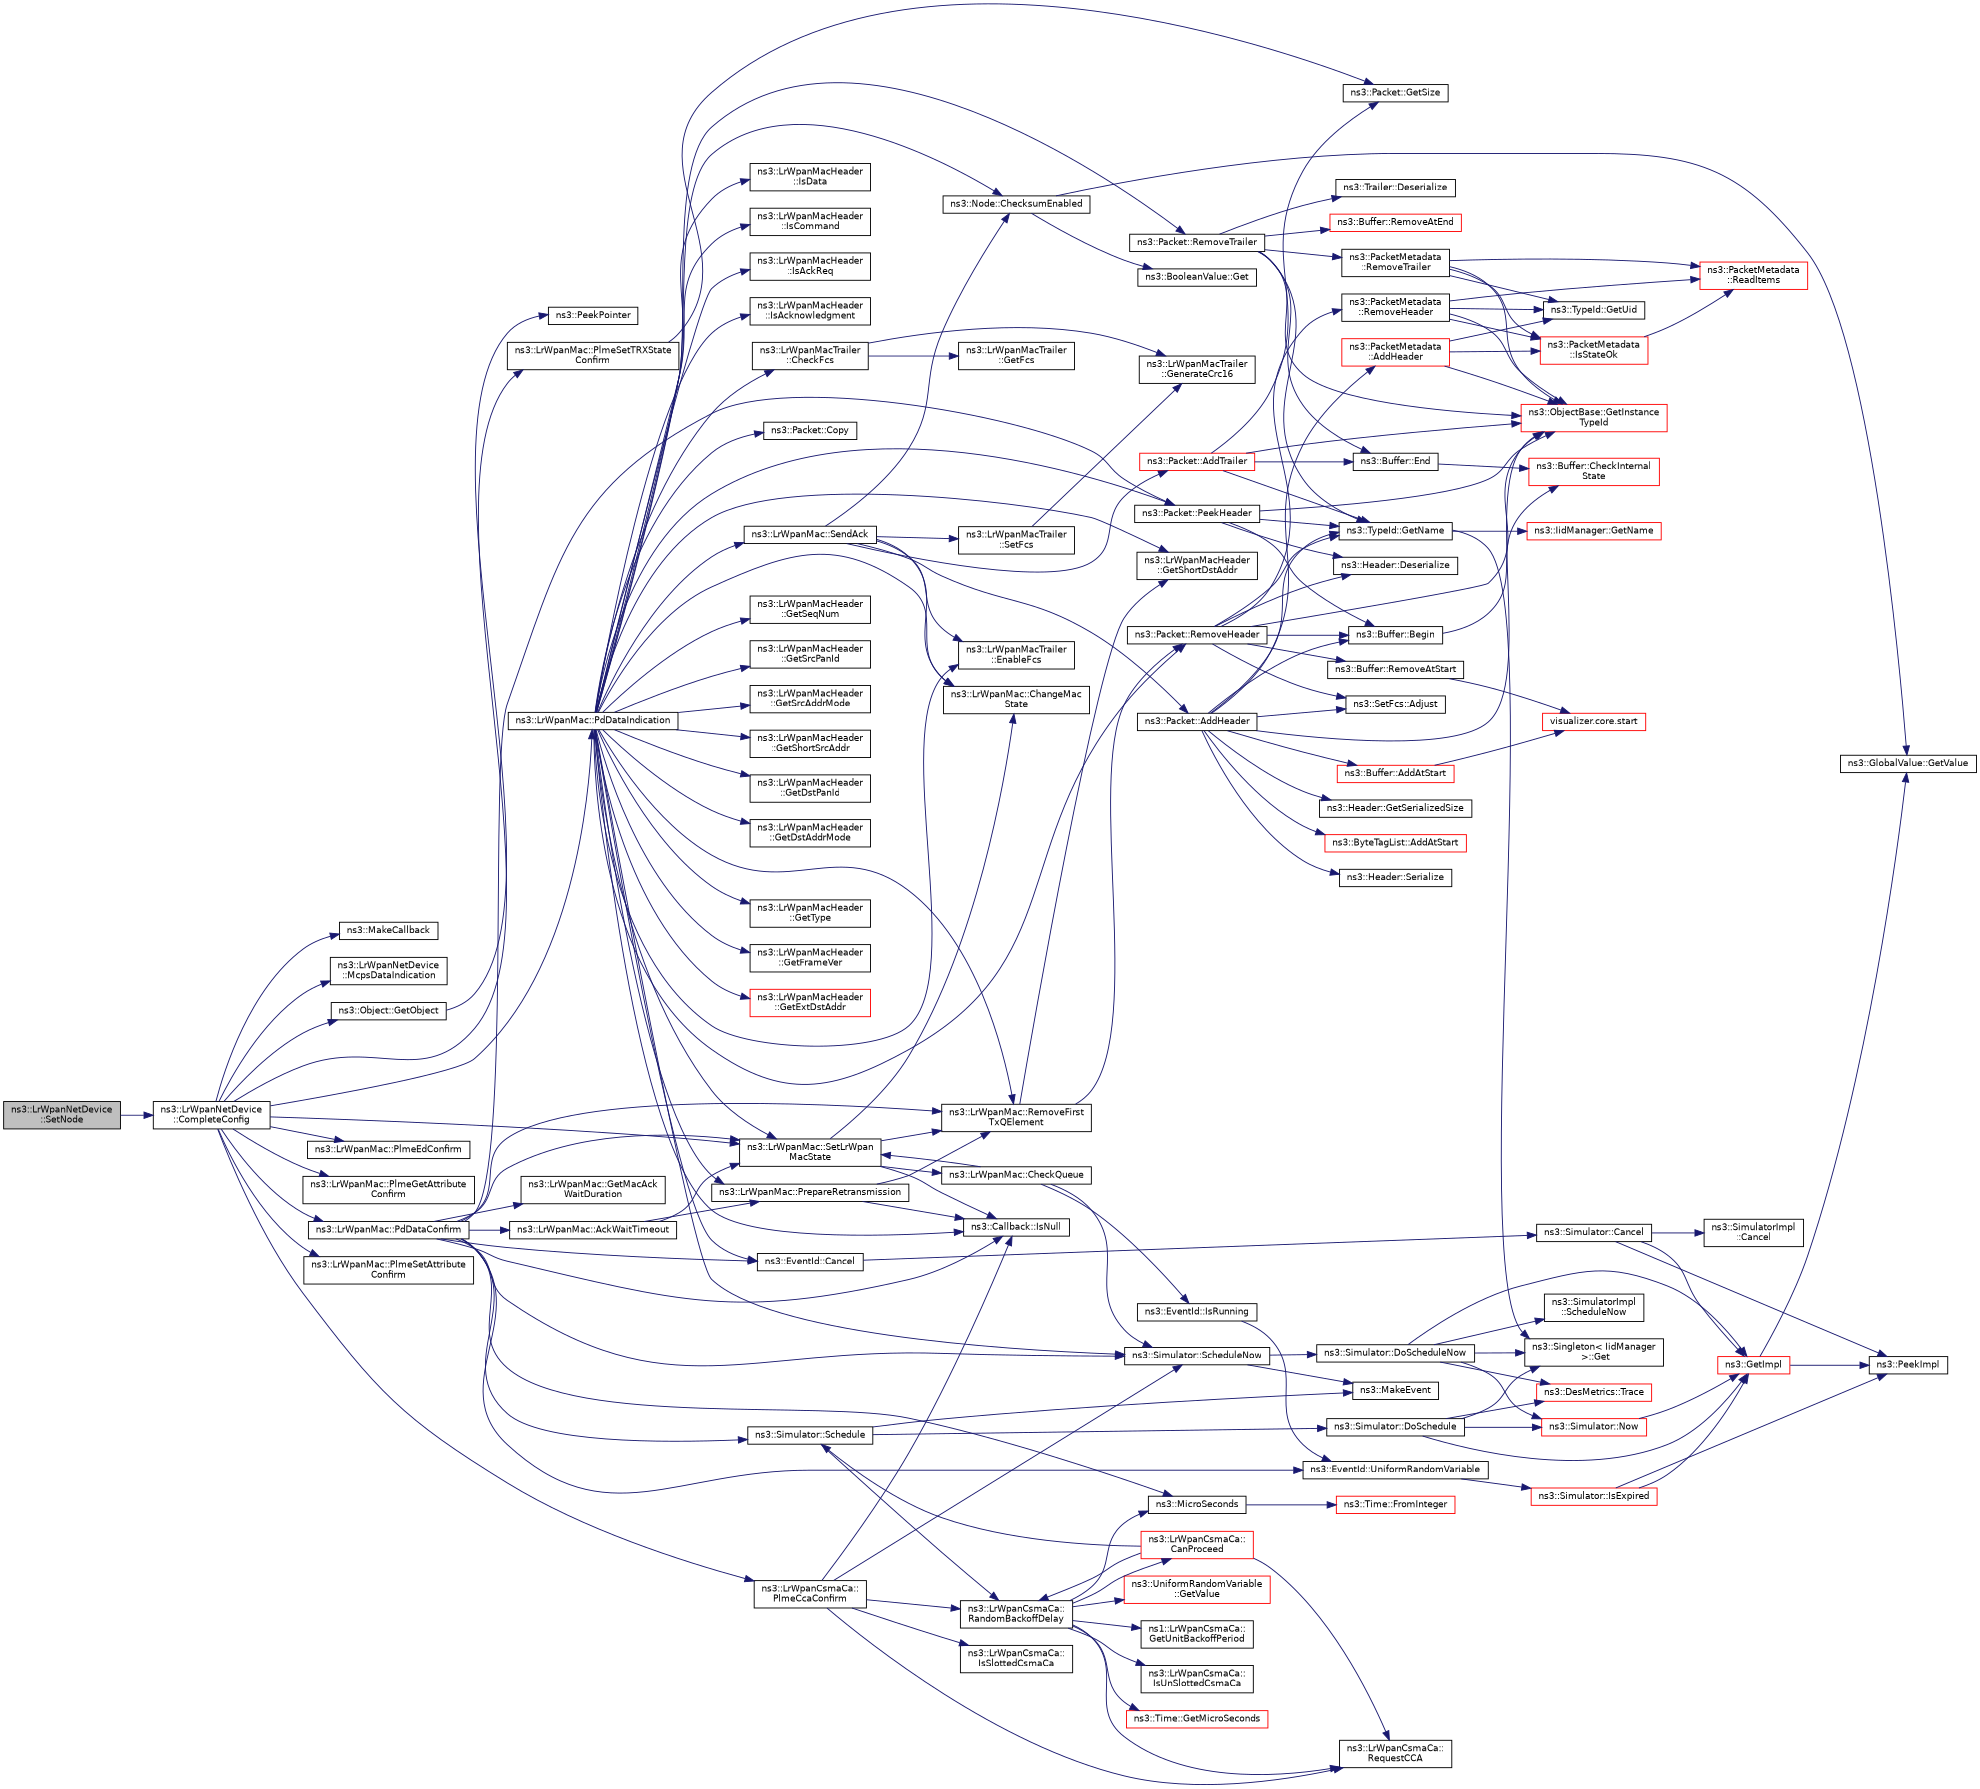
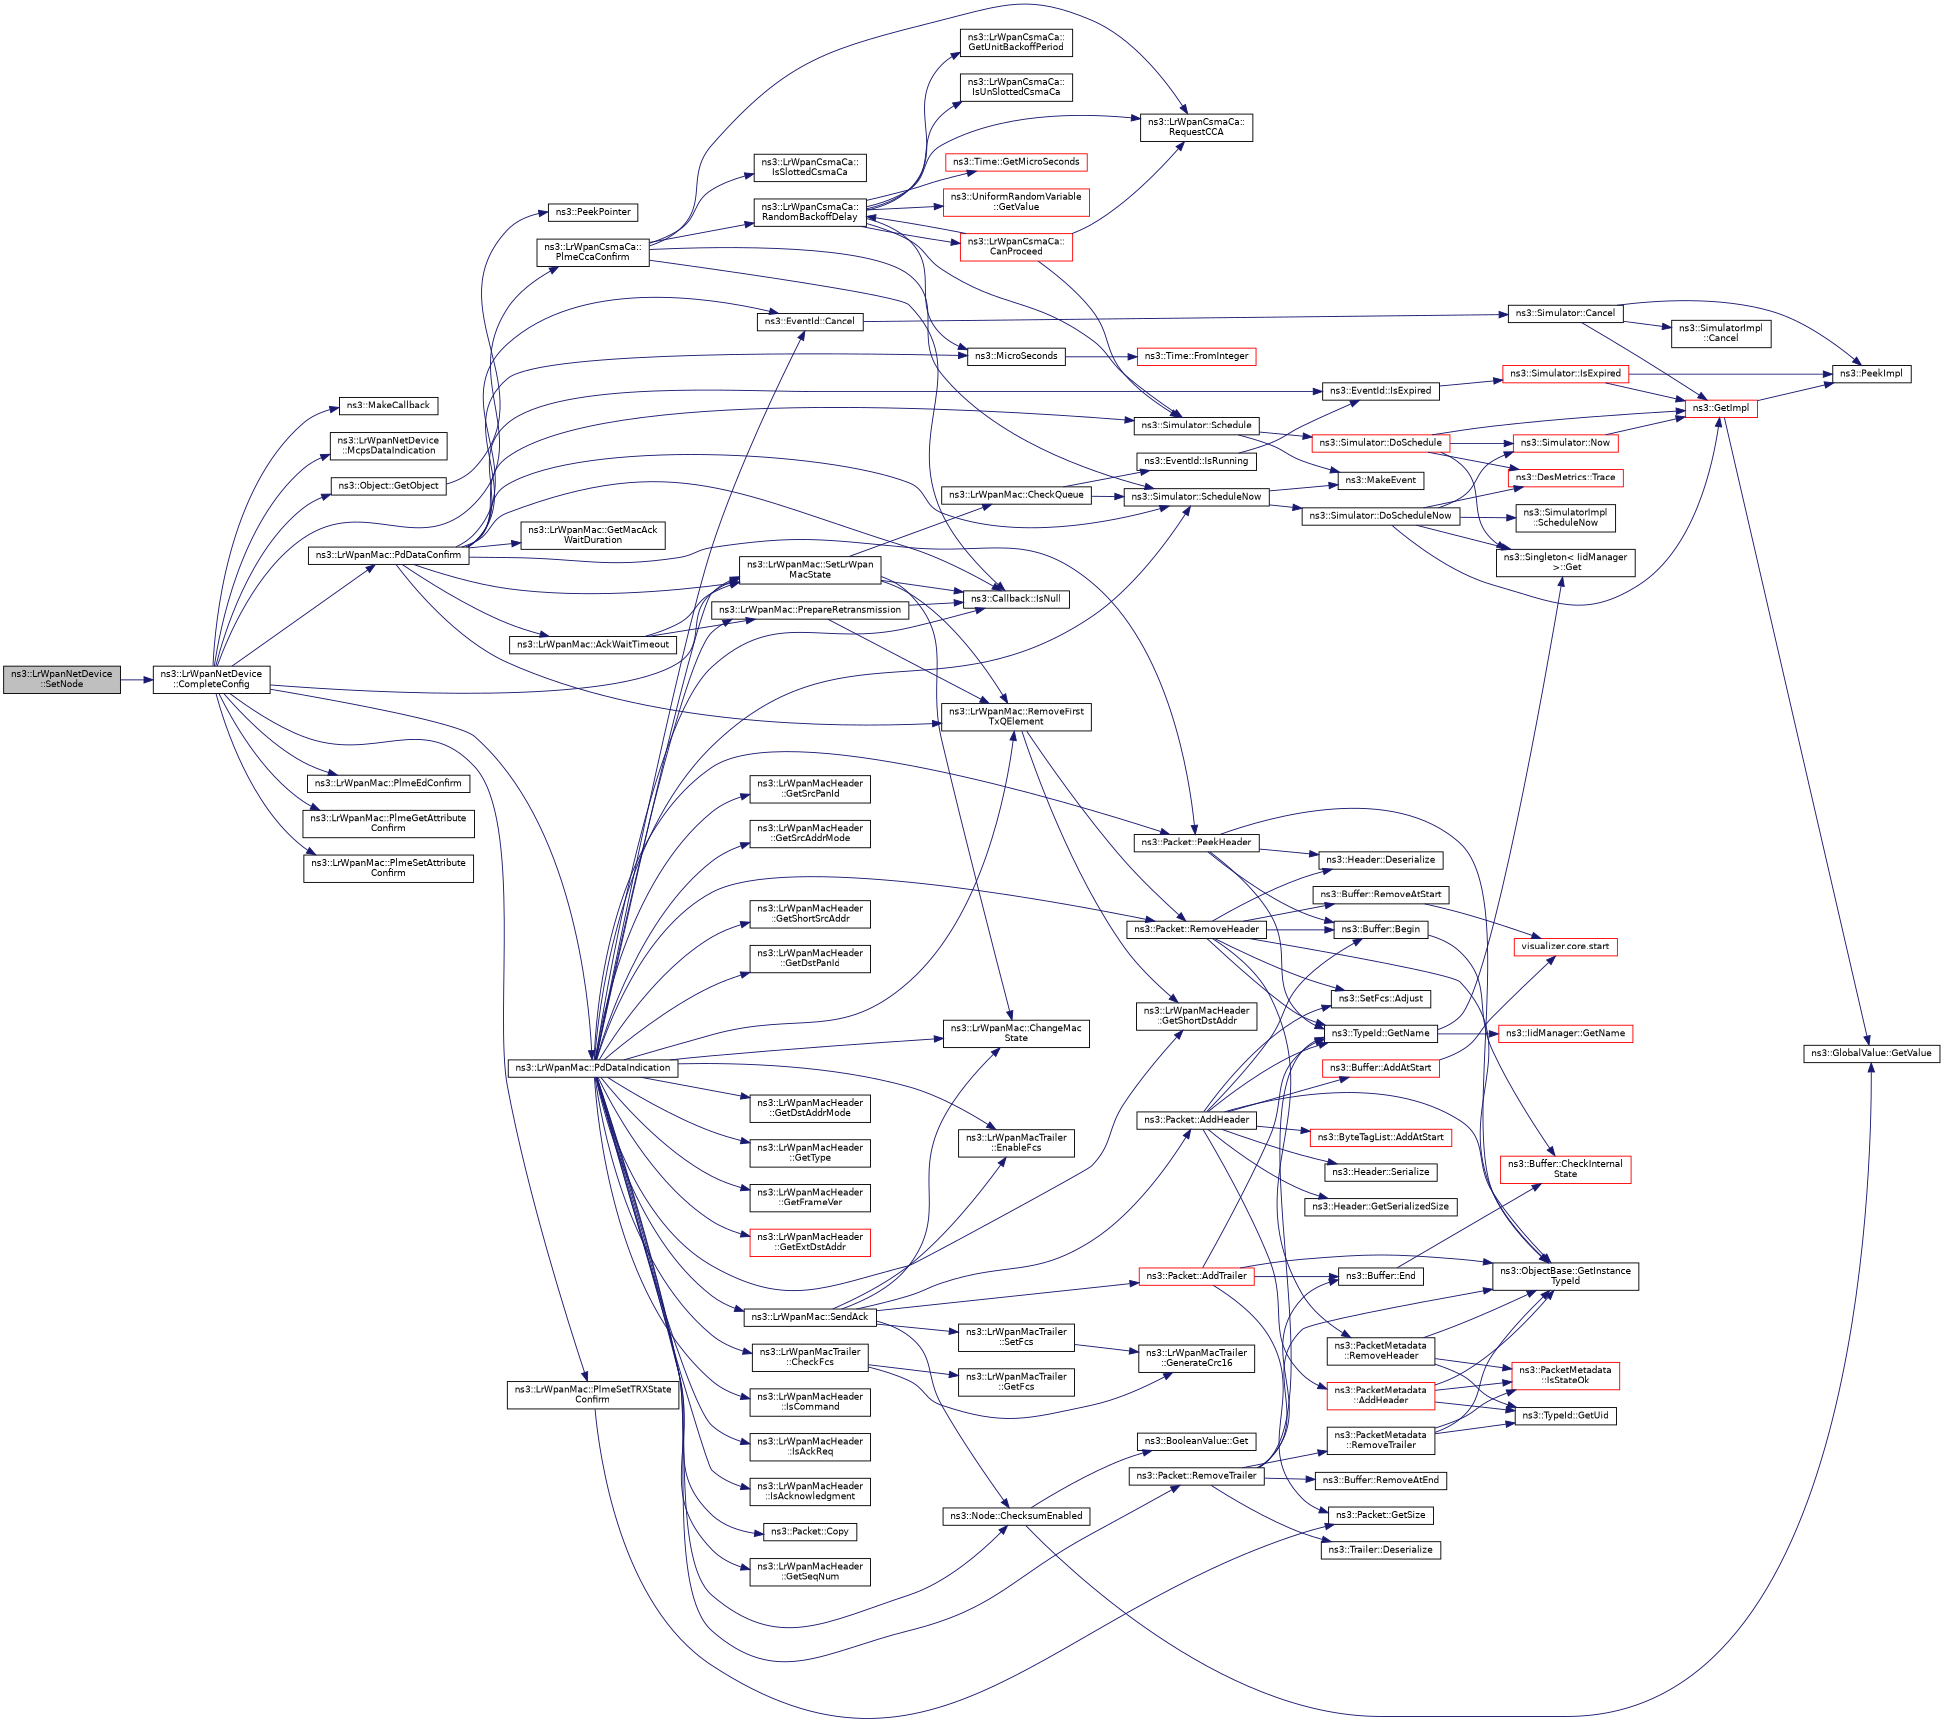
(810, 177) -> none
(1396, 223) -> (1381, 1481)
(1754, 276) -> none
(1594, 418) -> (1566, 1277)
(927, 1159) -> none
(1396, 1427) -> (1381, 444)
(1396, 1470) -> (1381, 392)
(905, 1520) -> (1027, 307)
(1197, 1634) -> (1017, 43)
